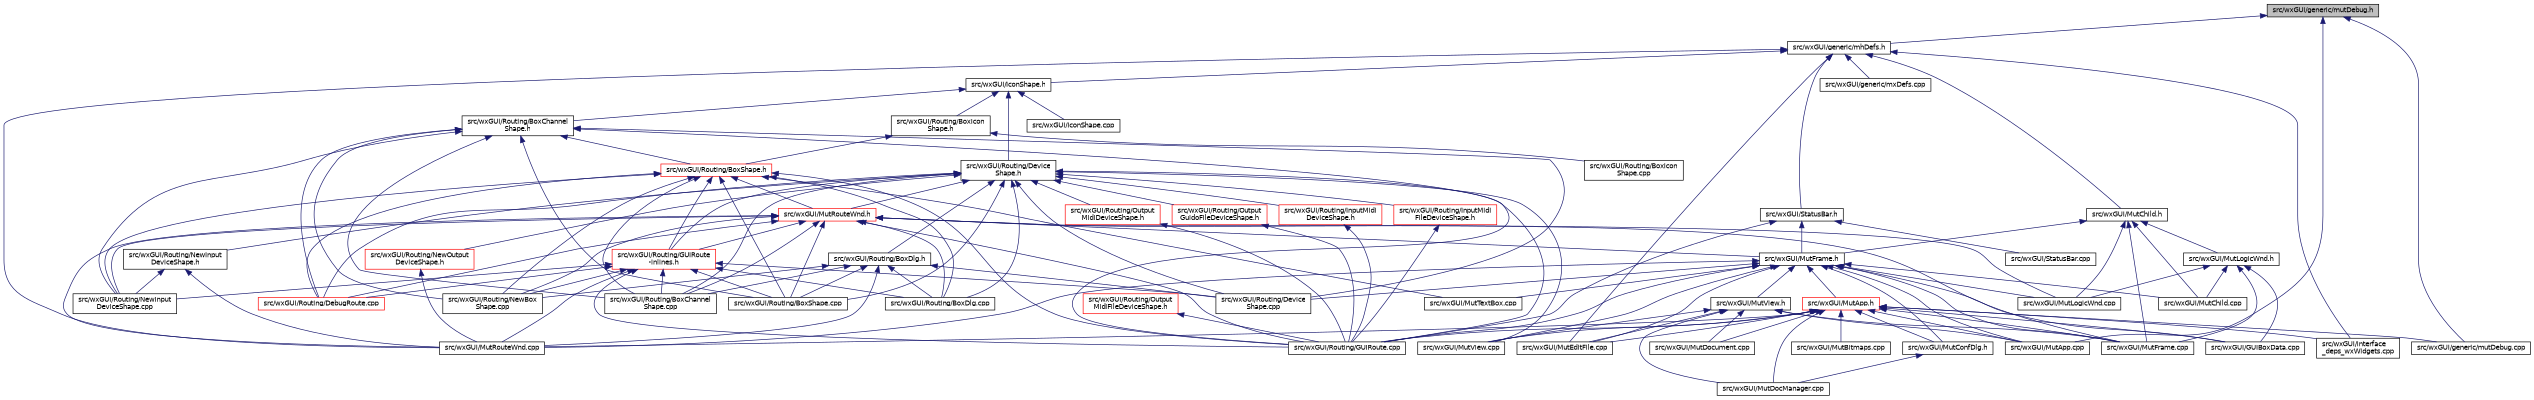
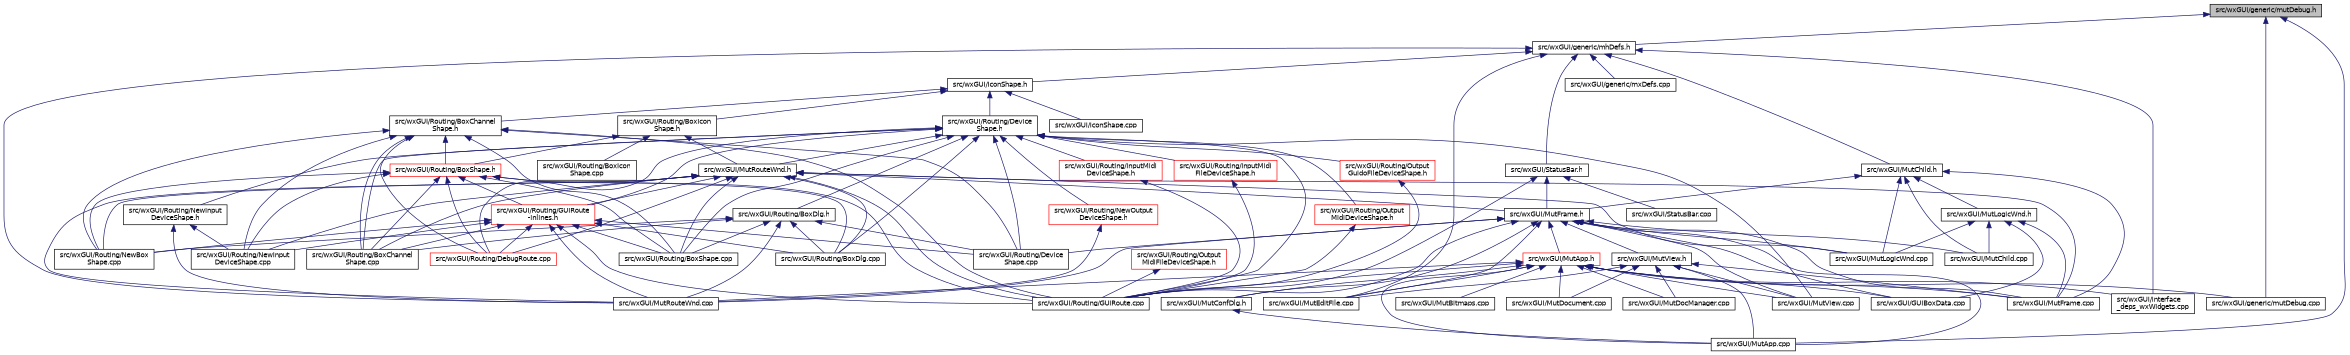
(794, 201) -> (723, 156)
(827, 215) -> (748, 170)
(1473, 304) -> none
(1857, 369) -> (1416, 329)
